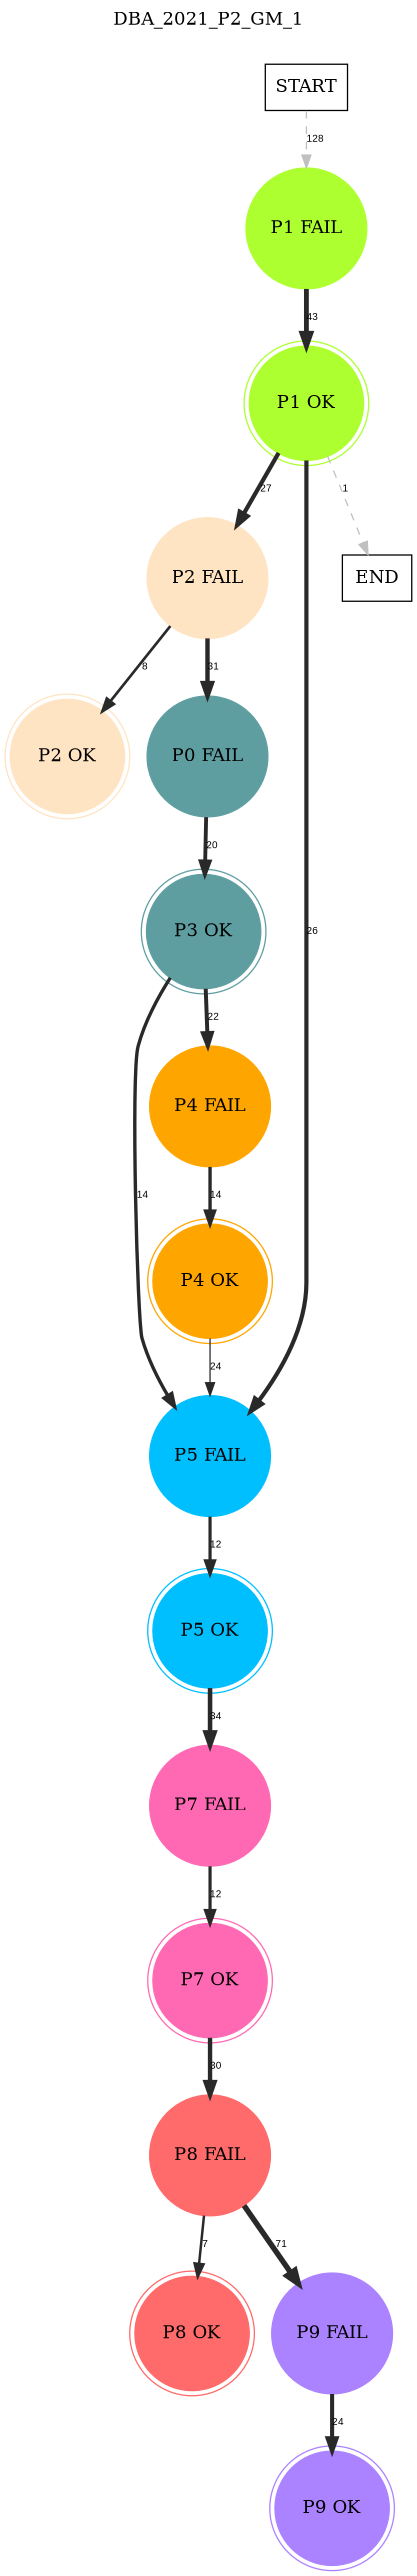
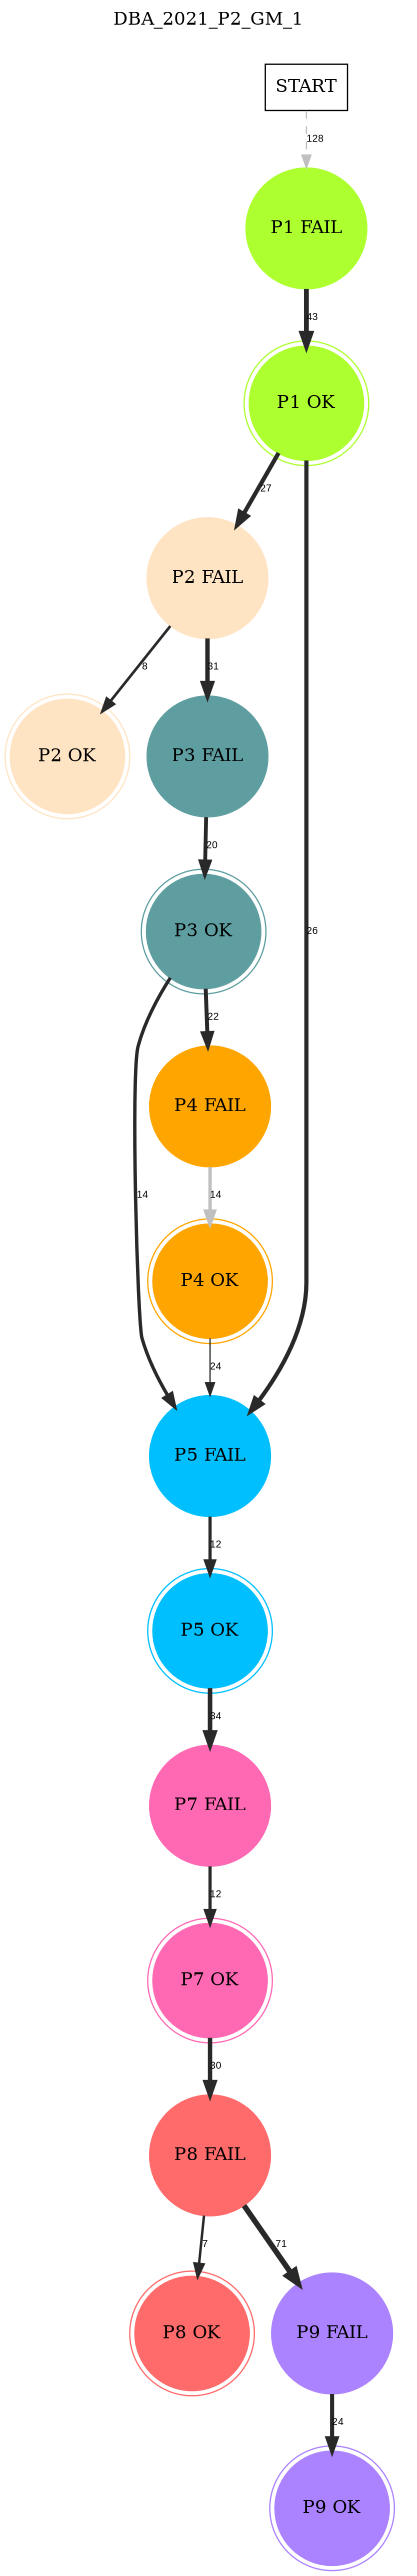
(377, 578) -> none
(207, 756) -> (207, 756)
(210, 1189) -> (210, 1189)
